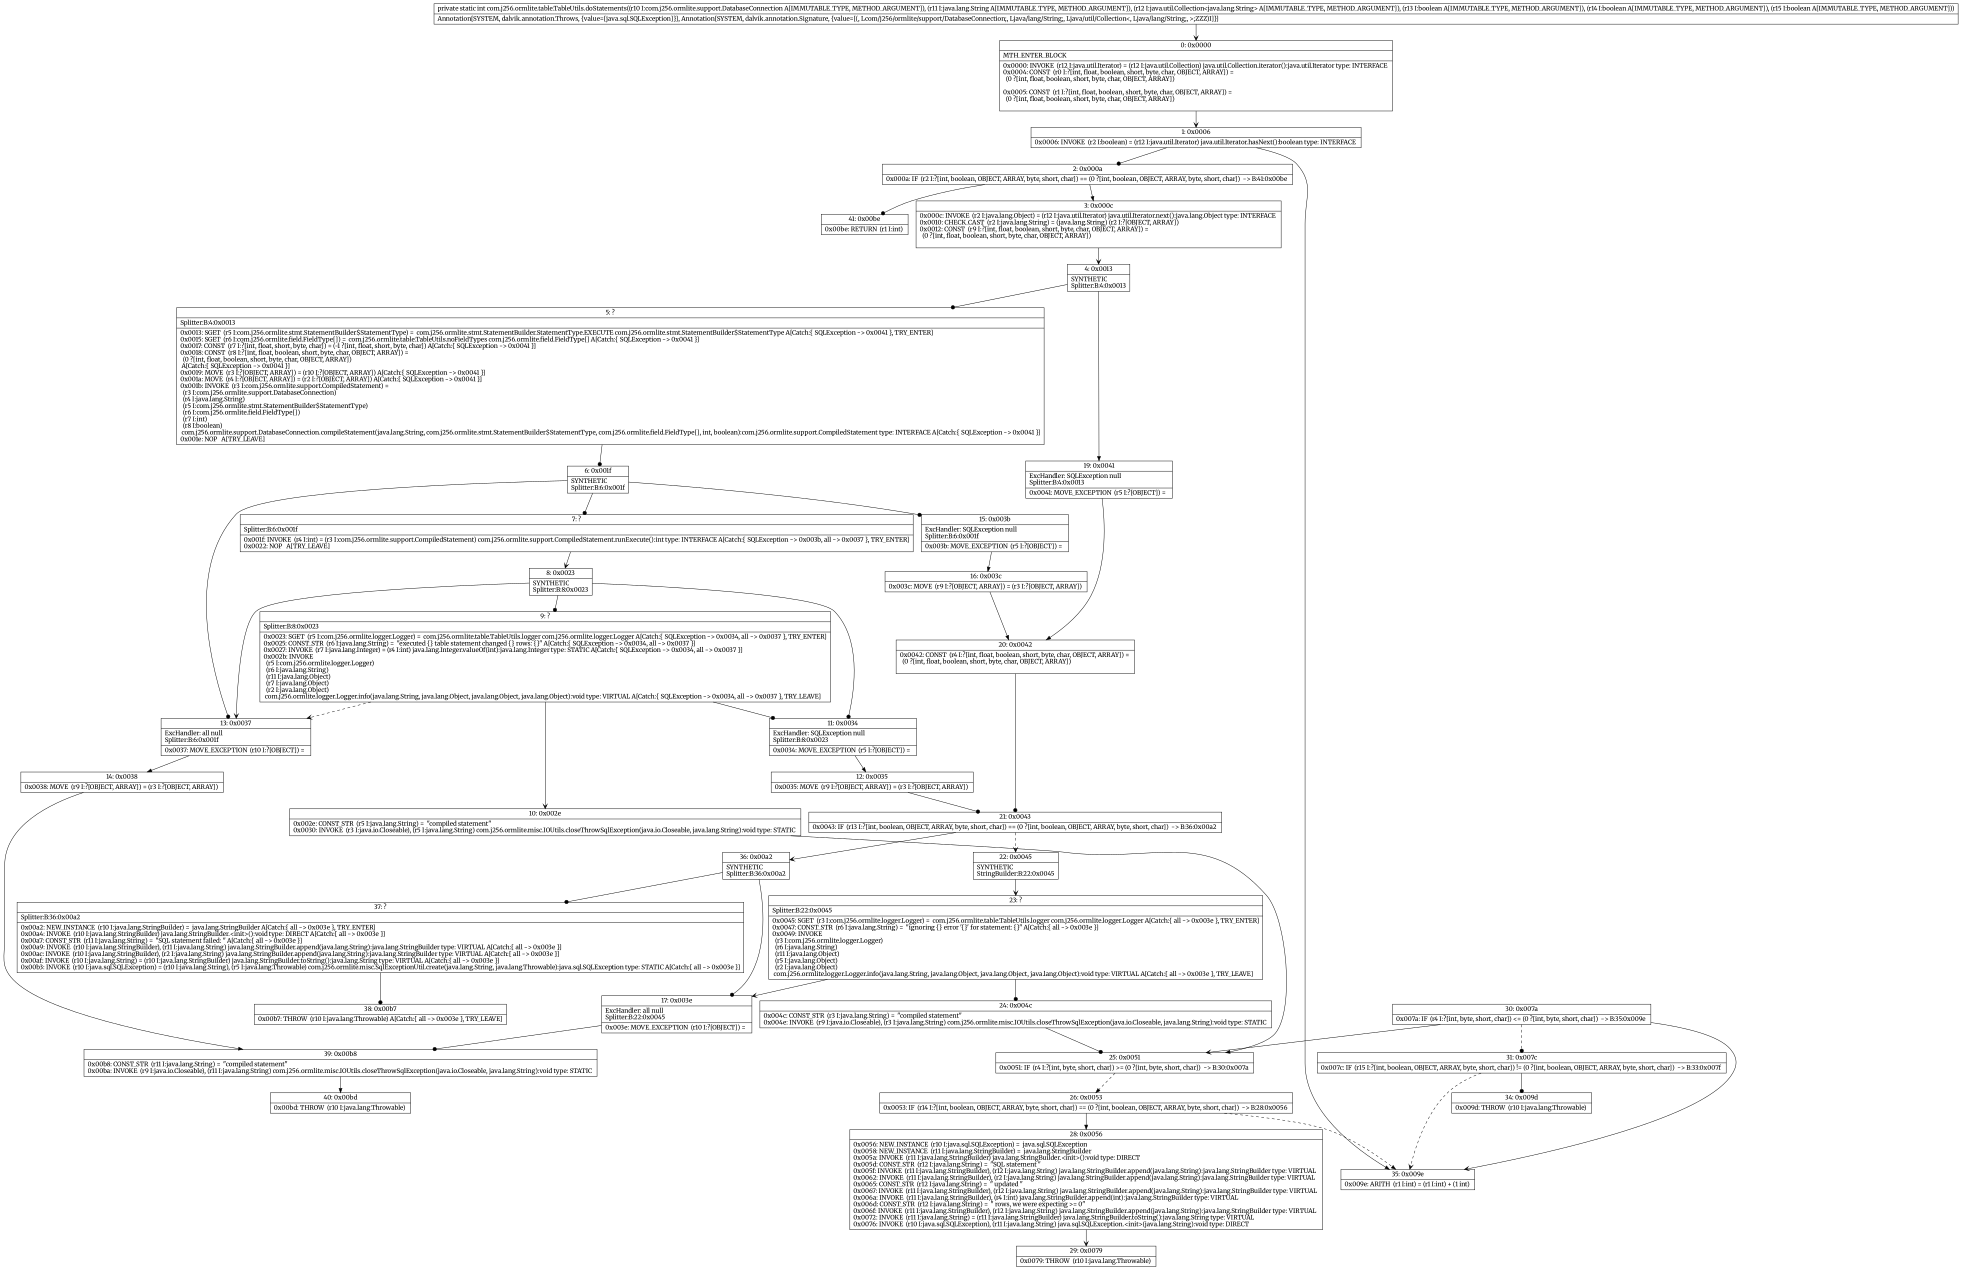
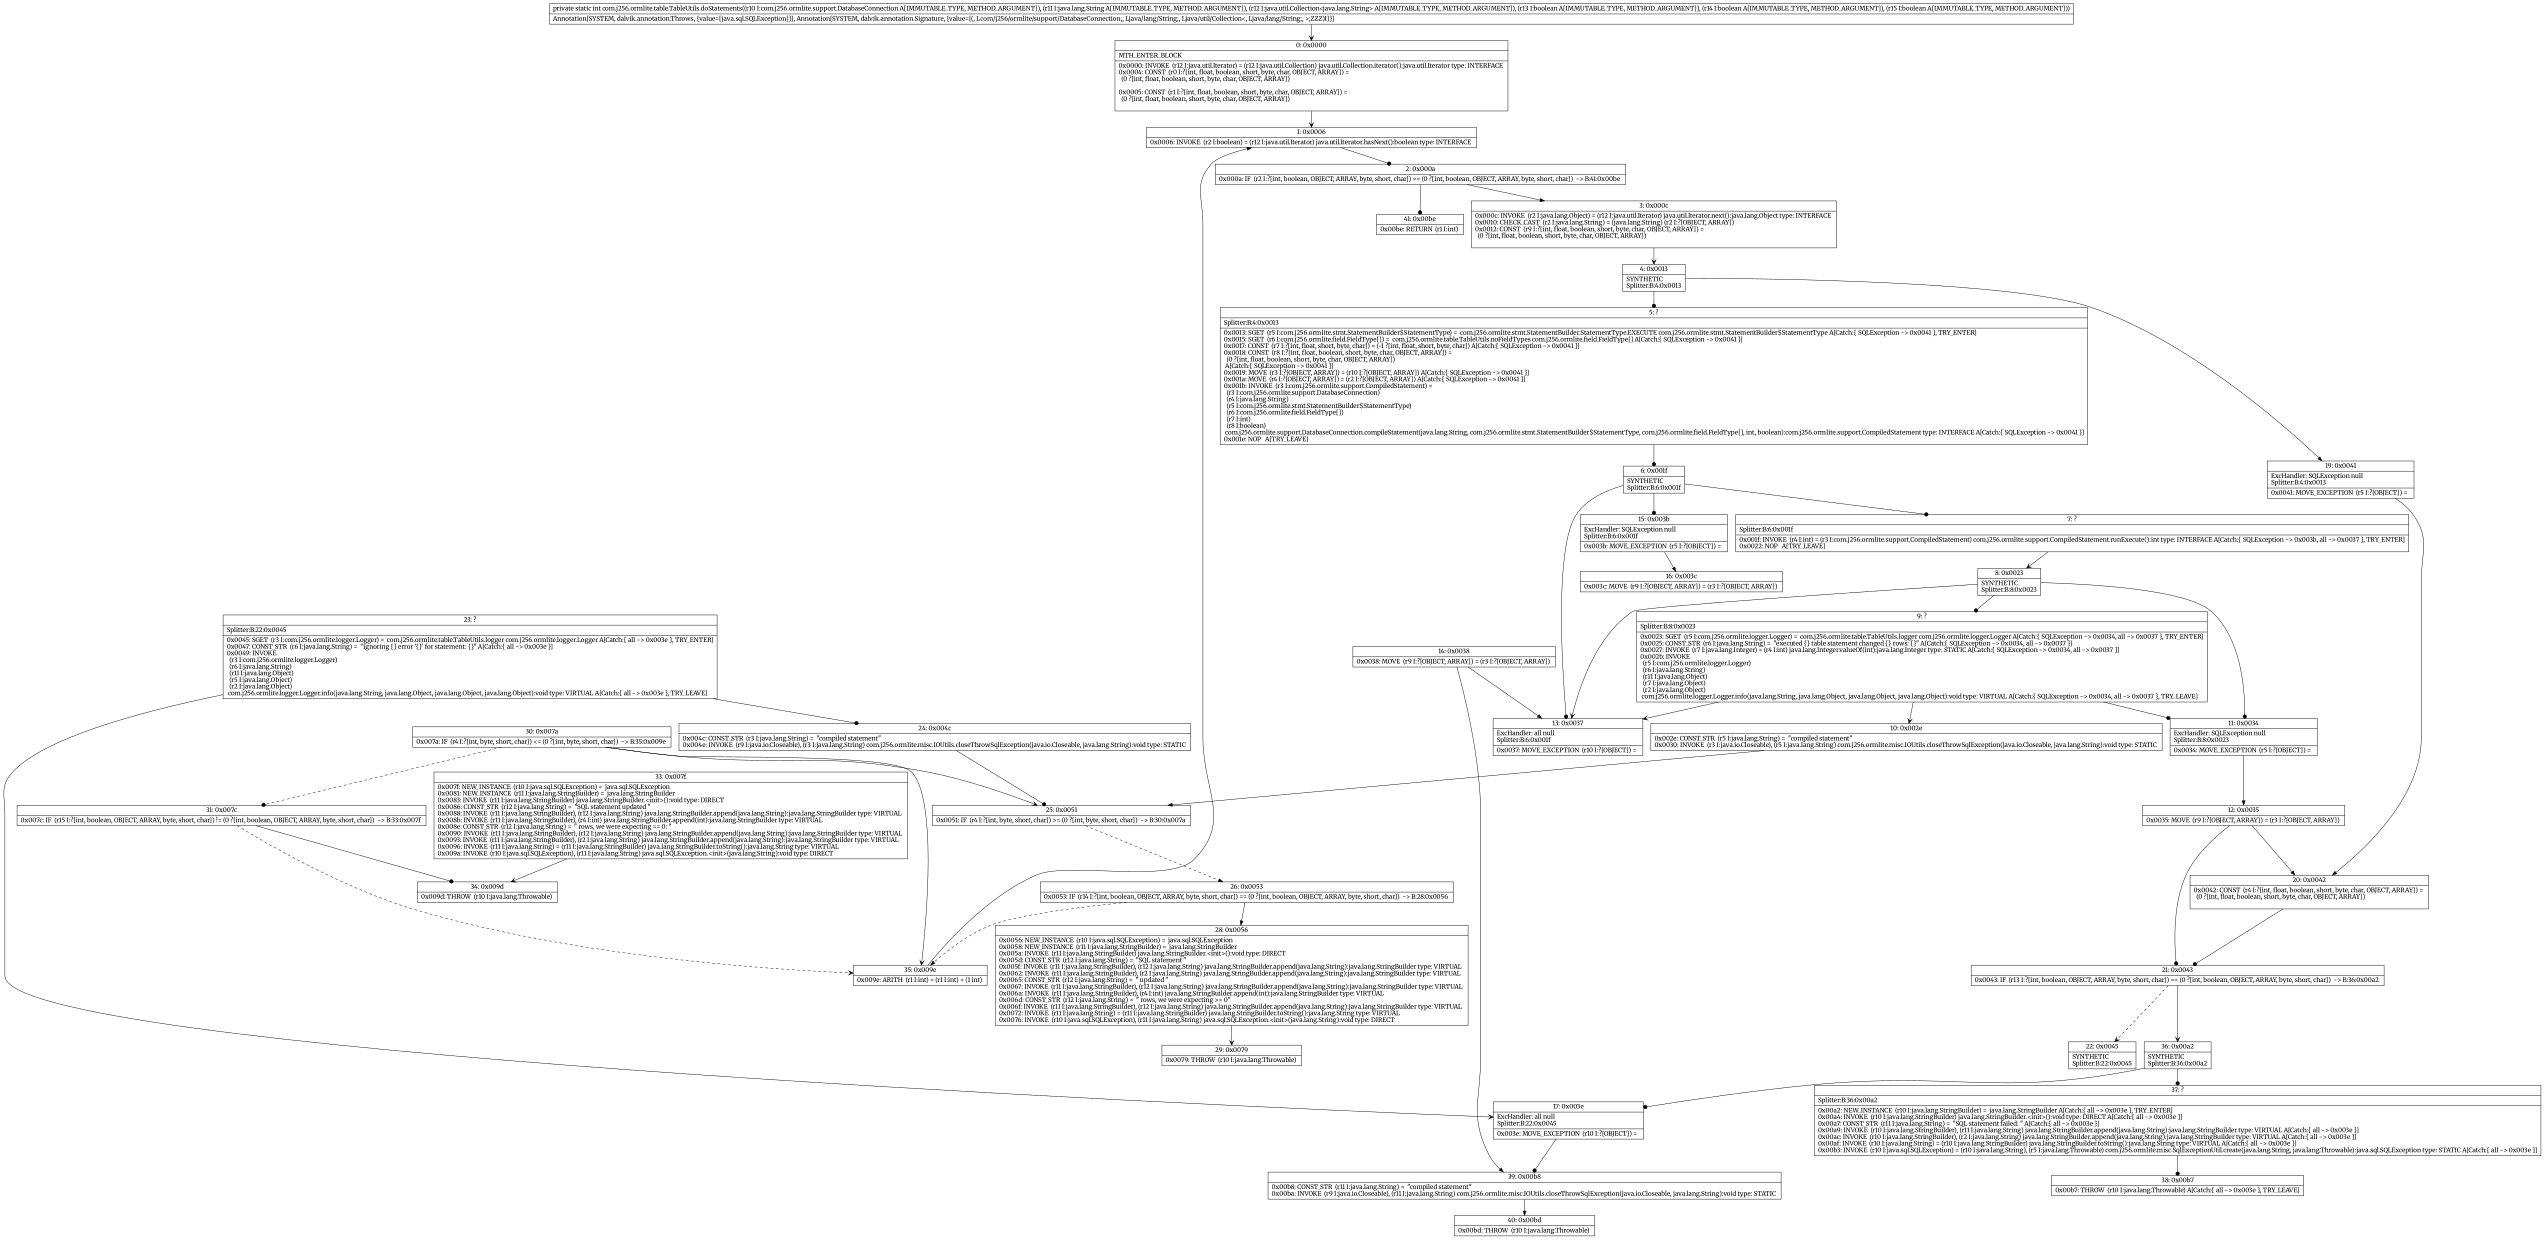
(999, 614) -> (2272, 849)
(1305, 659) -> (1203, 645)
(341, 710) -> (1683, 710)
(170, 763) -> (1503, 691)
none -> (671, 815)
(1016, 874) -> (2102, 1064)
(1016, 885) -> none
